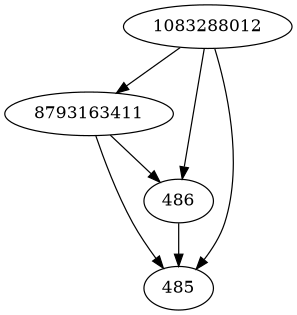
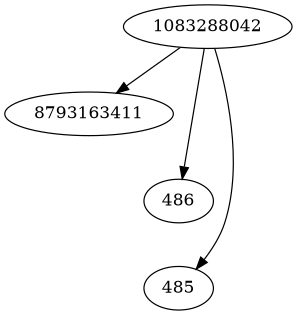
(208, 27) -> (208, 27)
(131, 154) -> none
(121, 200) -> none
(179, 239) -> none
